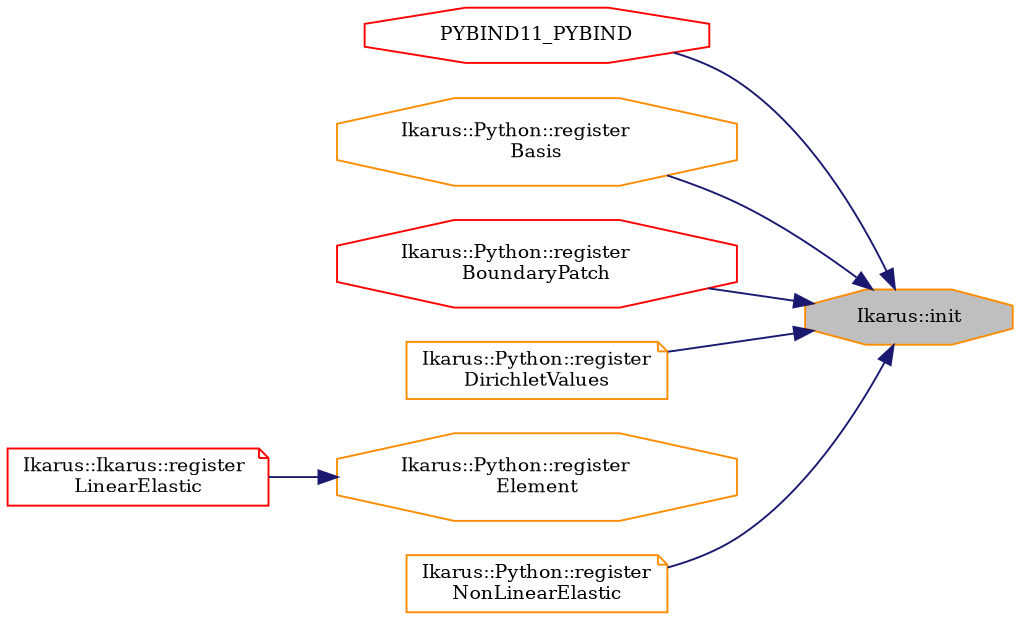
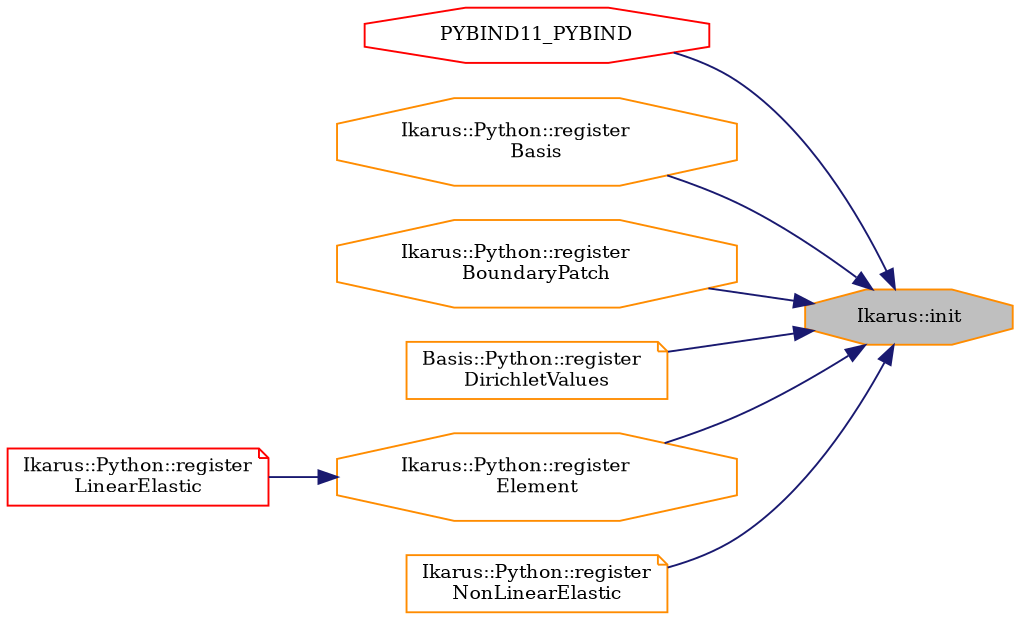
(537, 264) -> (537, 264)
(537, 370) -> (537, 370)
none -> (759, 406)
(138, 477) -> (138, 477)
